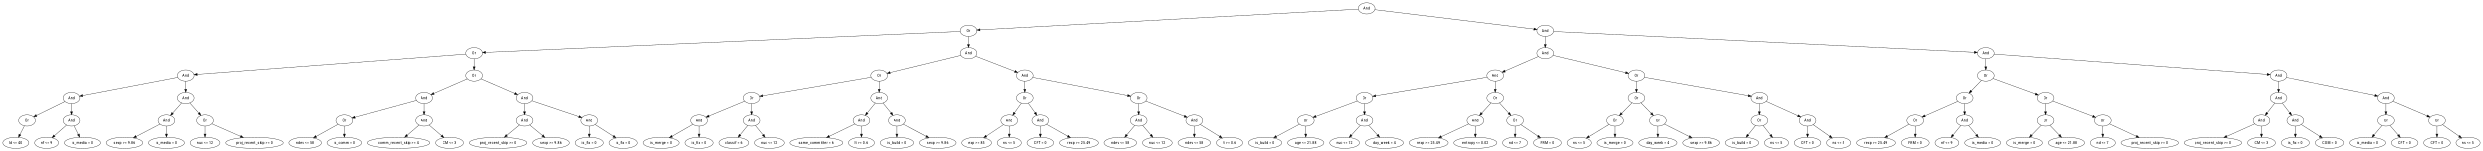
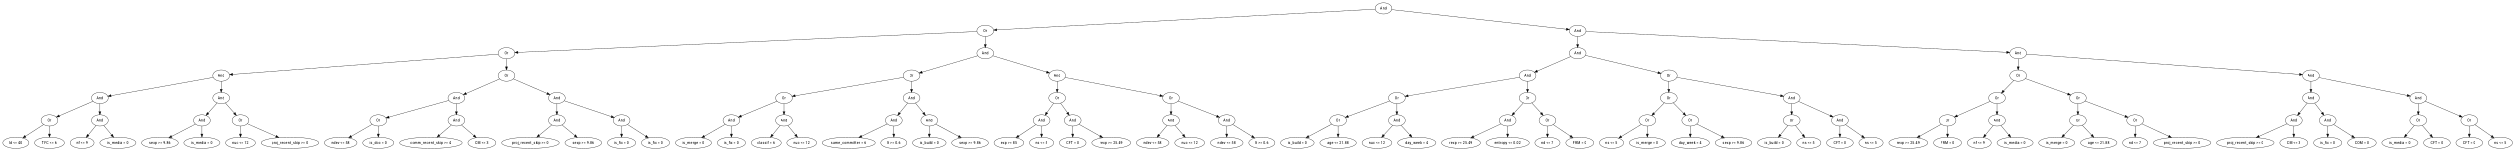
none -> (49, 143)
(344, 143) -> (378, 143)
